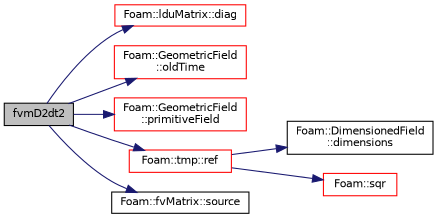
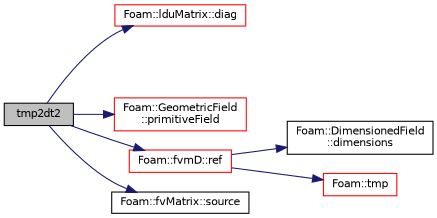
(180, 62) -> none
(39, 114) -> (39, 114)
(180, 161) -> (180, 161)
(360, 185) -> (360, 185)
